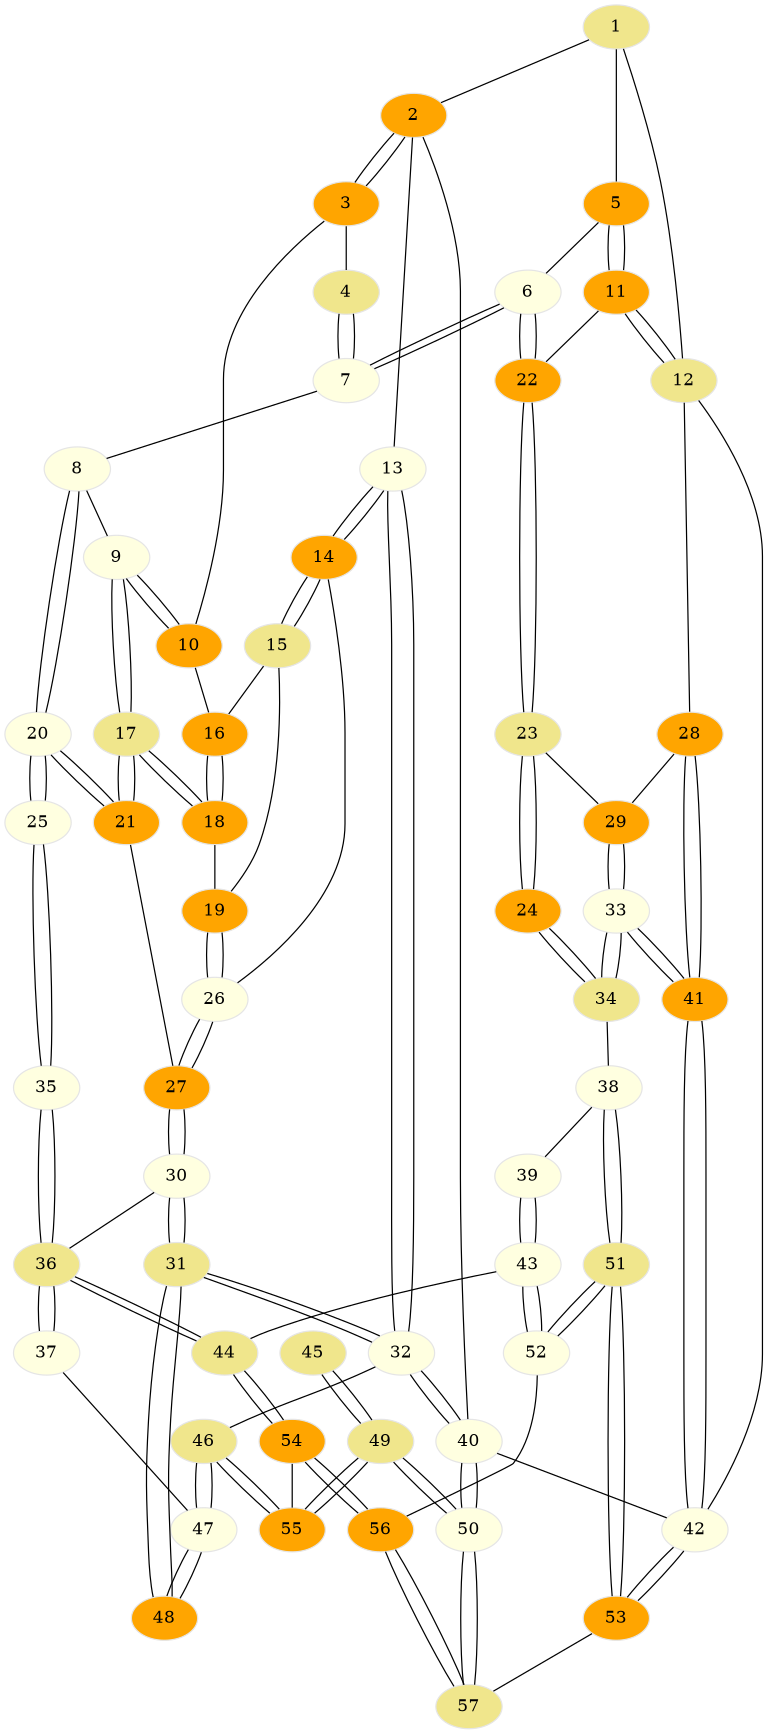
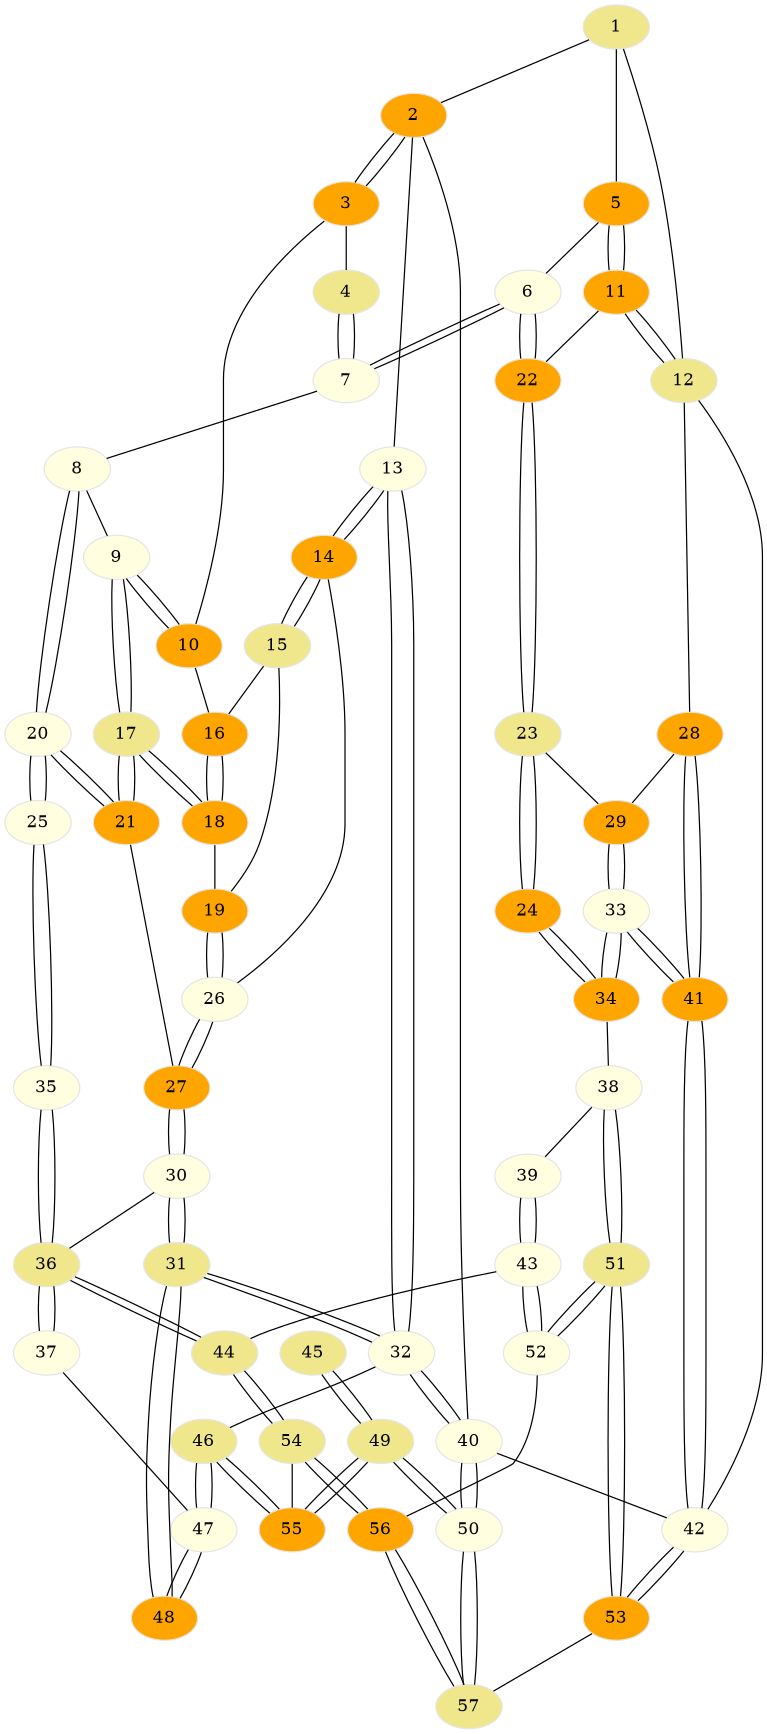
(607, 999) -> (607, 999)
(292, 1441) -> (292, 1441)
